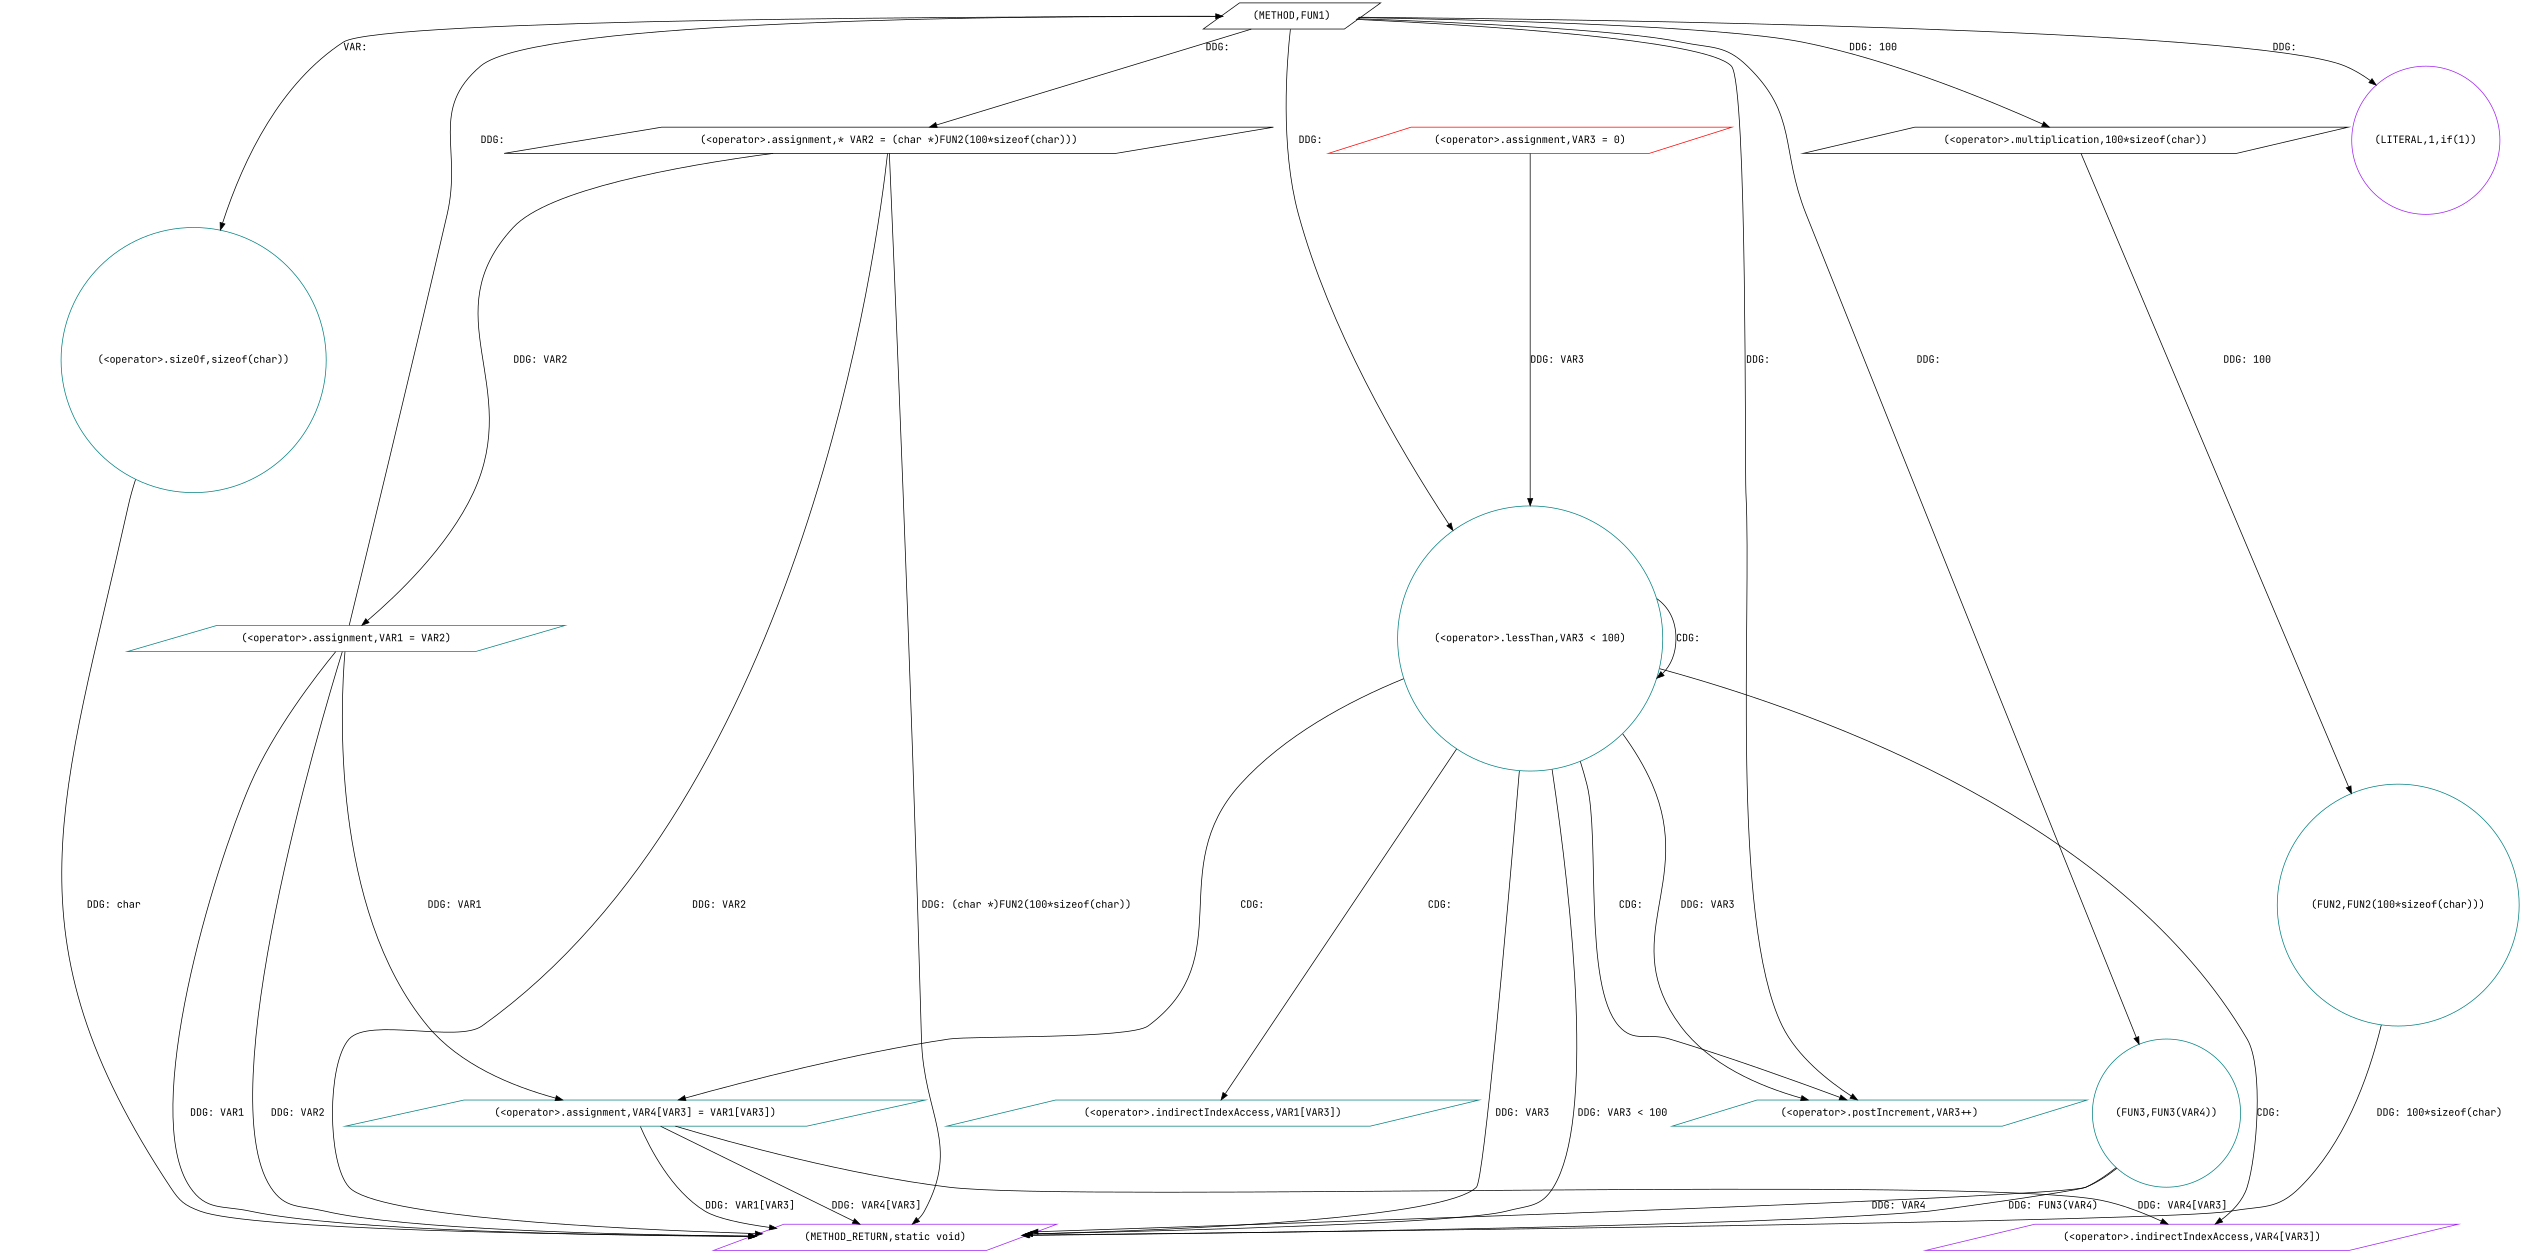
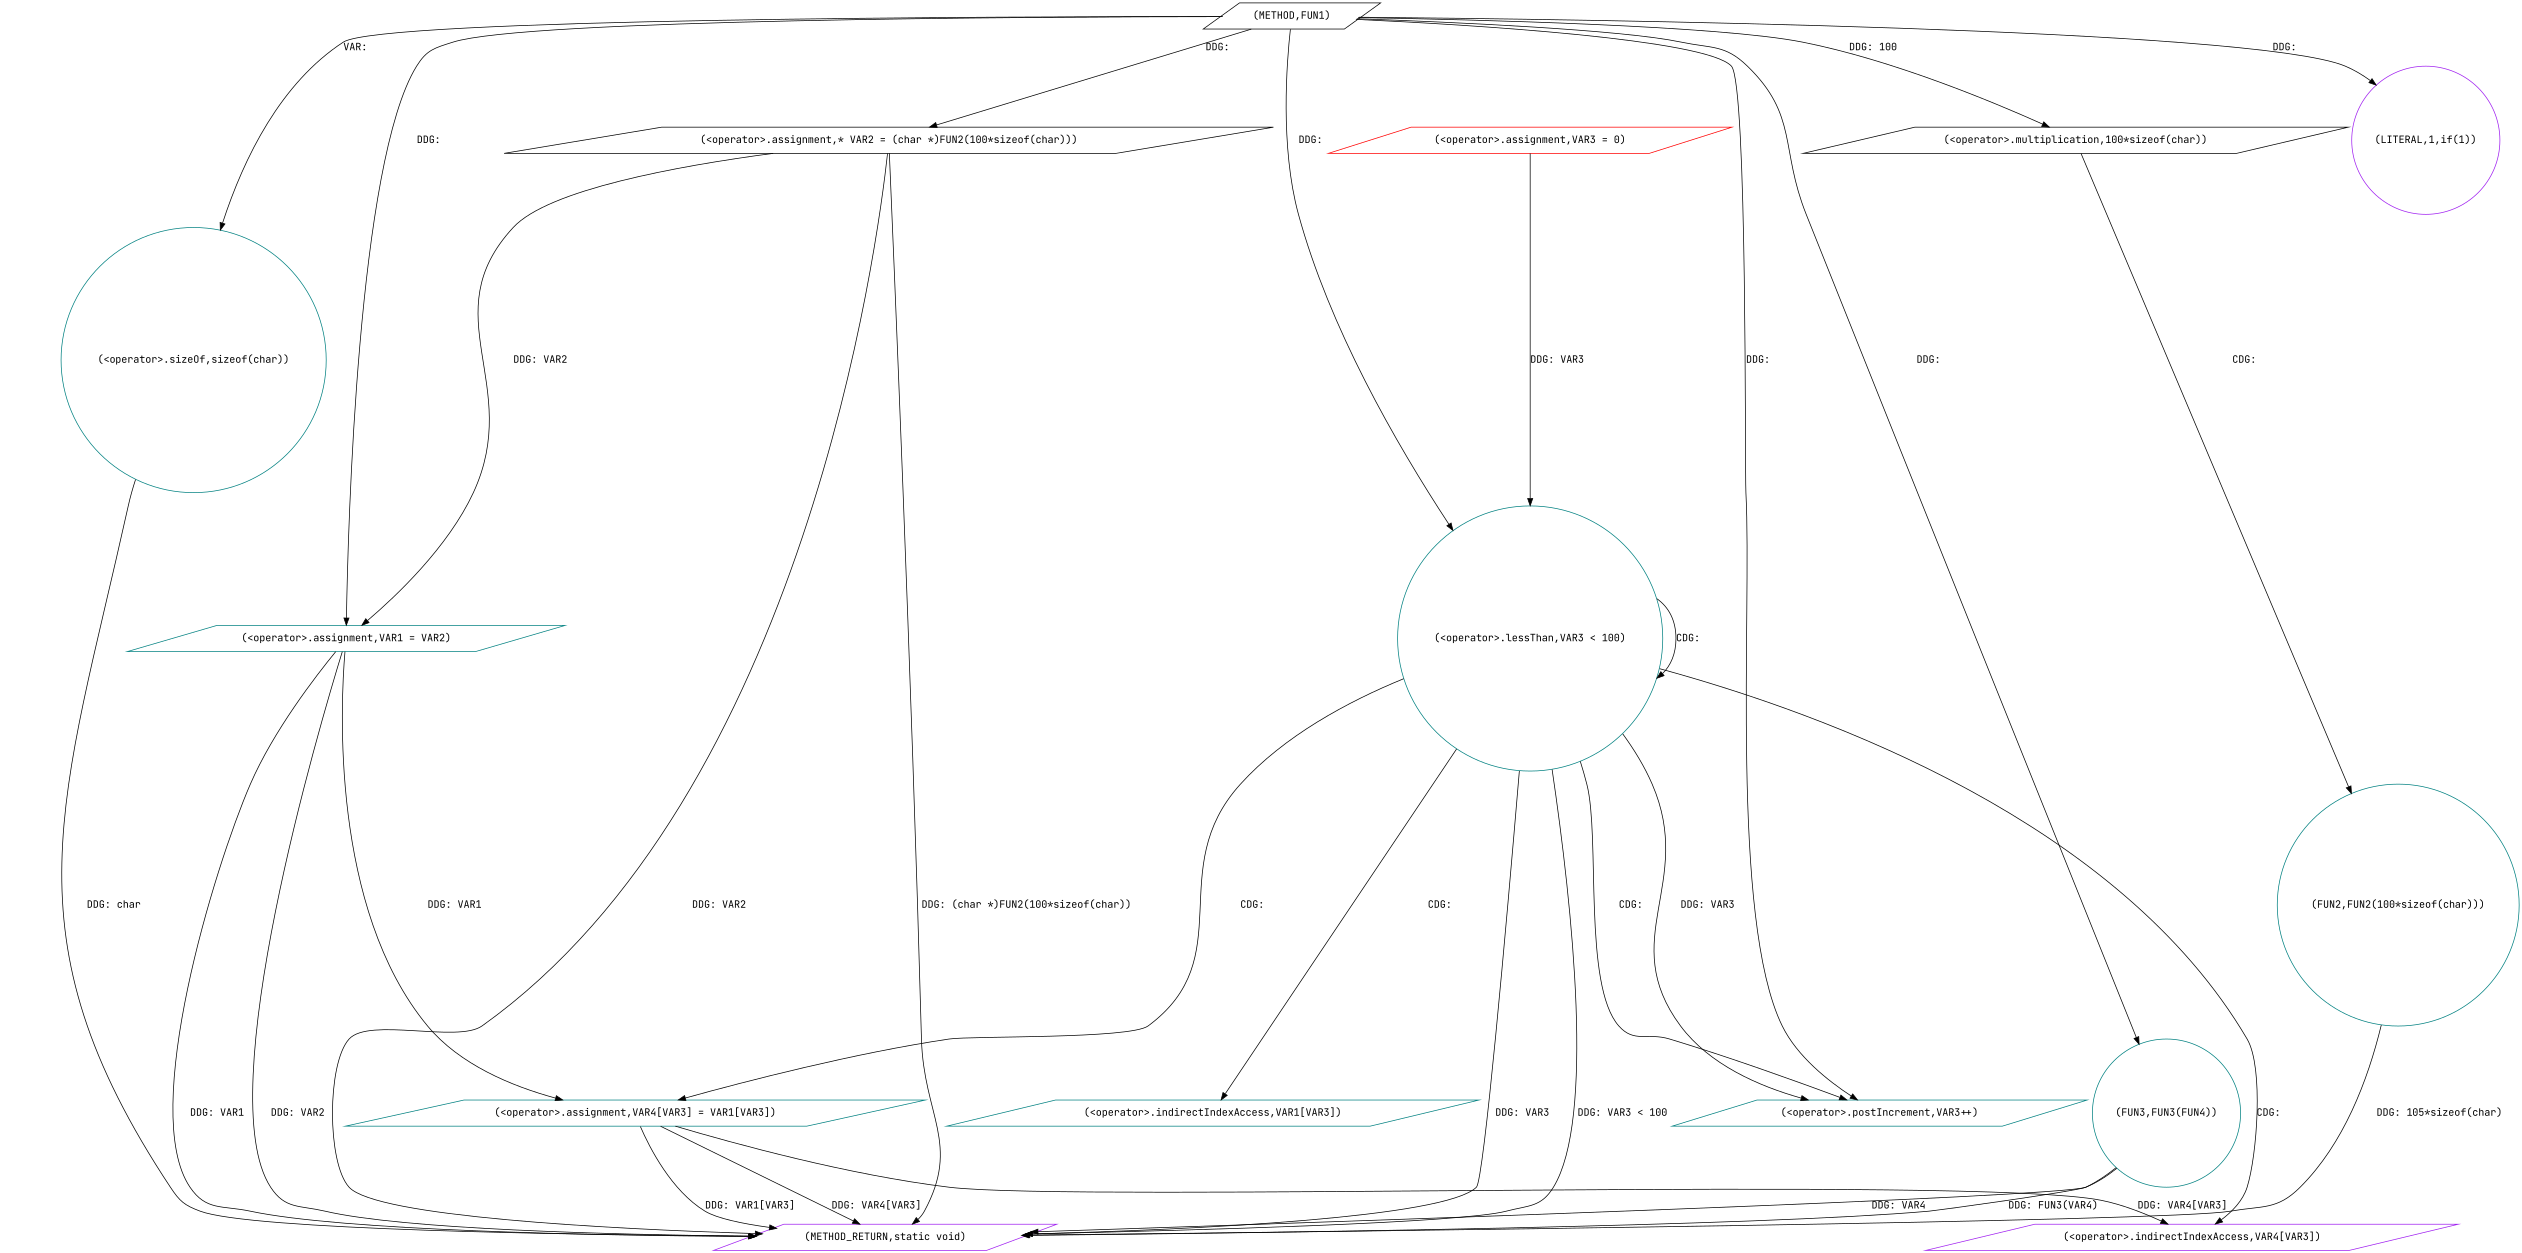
(557, 44) -> (535, 32)
(2248, 360) -> (2248, 360)
(2167, 1113) -> (2167, 1113)
(2440, 1113) -> (2440, 1113)
